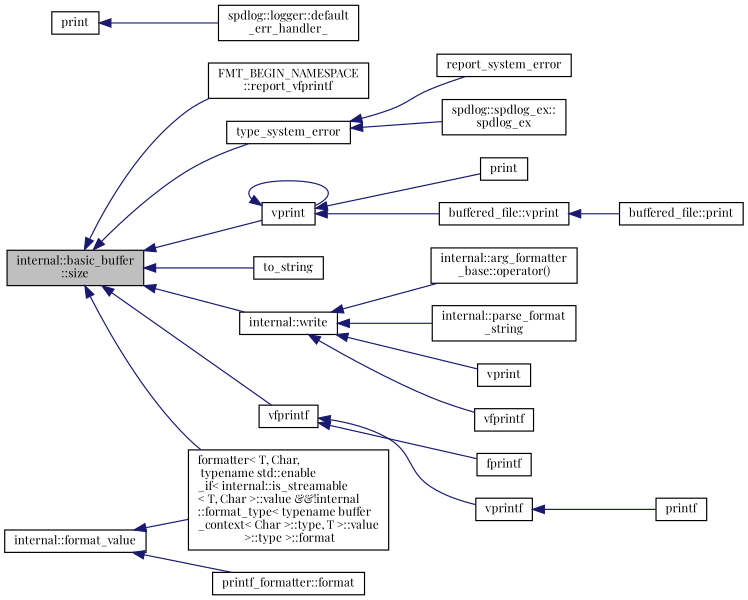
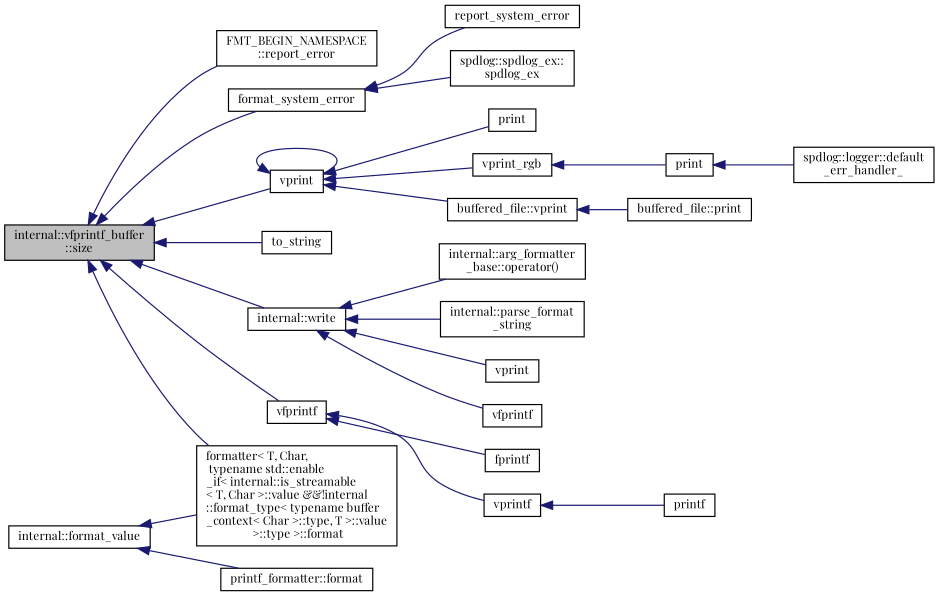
(289, 81) -> (297, 48)
(289, 132) -> (297, 100)
none -> (512, 165)
(75, 268) -> (80, 243)
